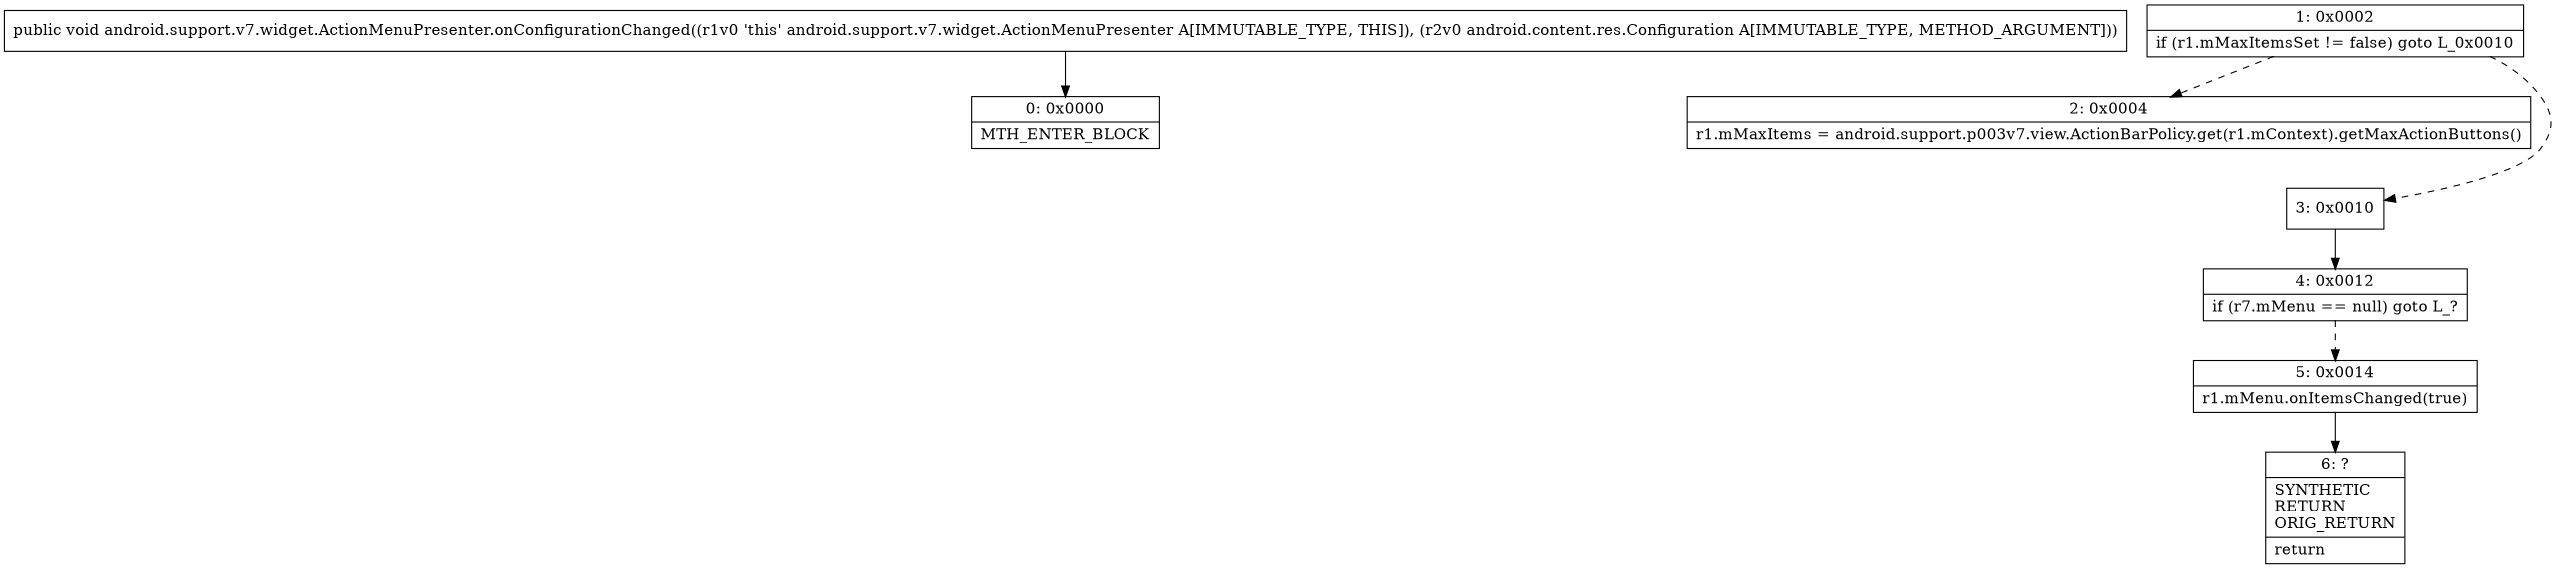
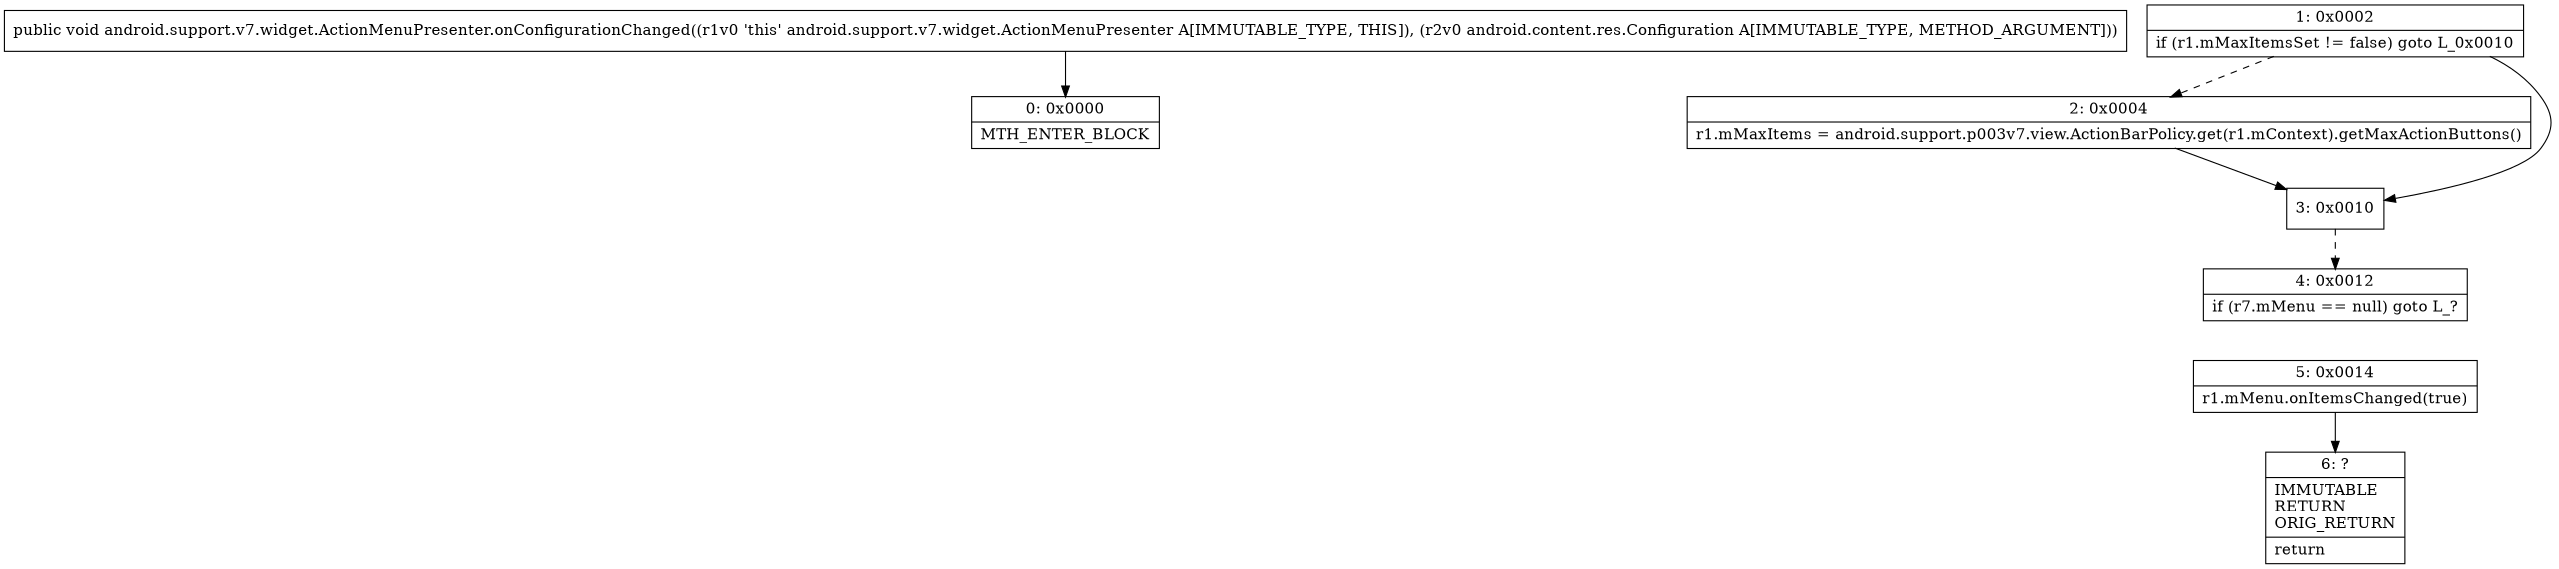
(2528, 159) -> (2528, 159)
none -> (2225, 167)
(2335, 244) -> (2335, 244)
(2335, 335) -> none
(2323, 490) -> (2326, 490)
